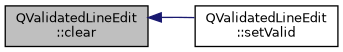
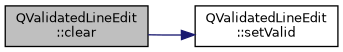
(178, 17) -> (165, 35)
